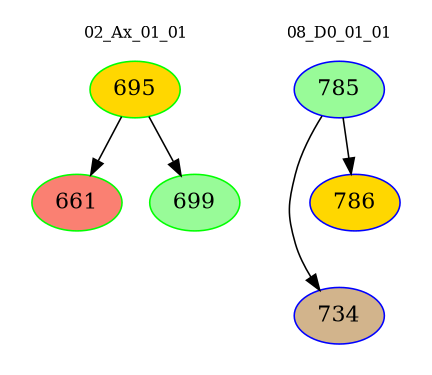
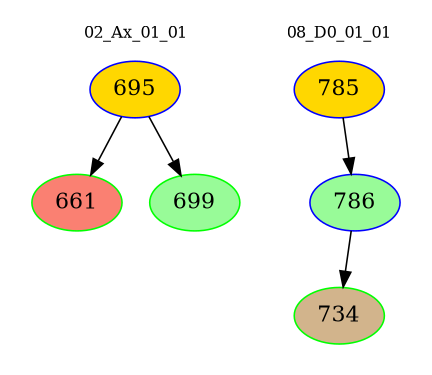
(135, 90) -> (135, 90)
(339, 90) -> (339, 90)
(291, 195) -> (348, 251)
(355, 203) -> (355, 203)
(339, 316) -> (339, 316)
